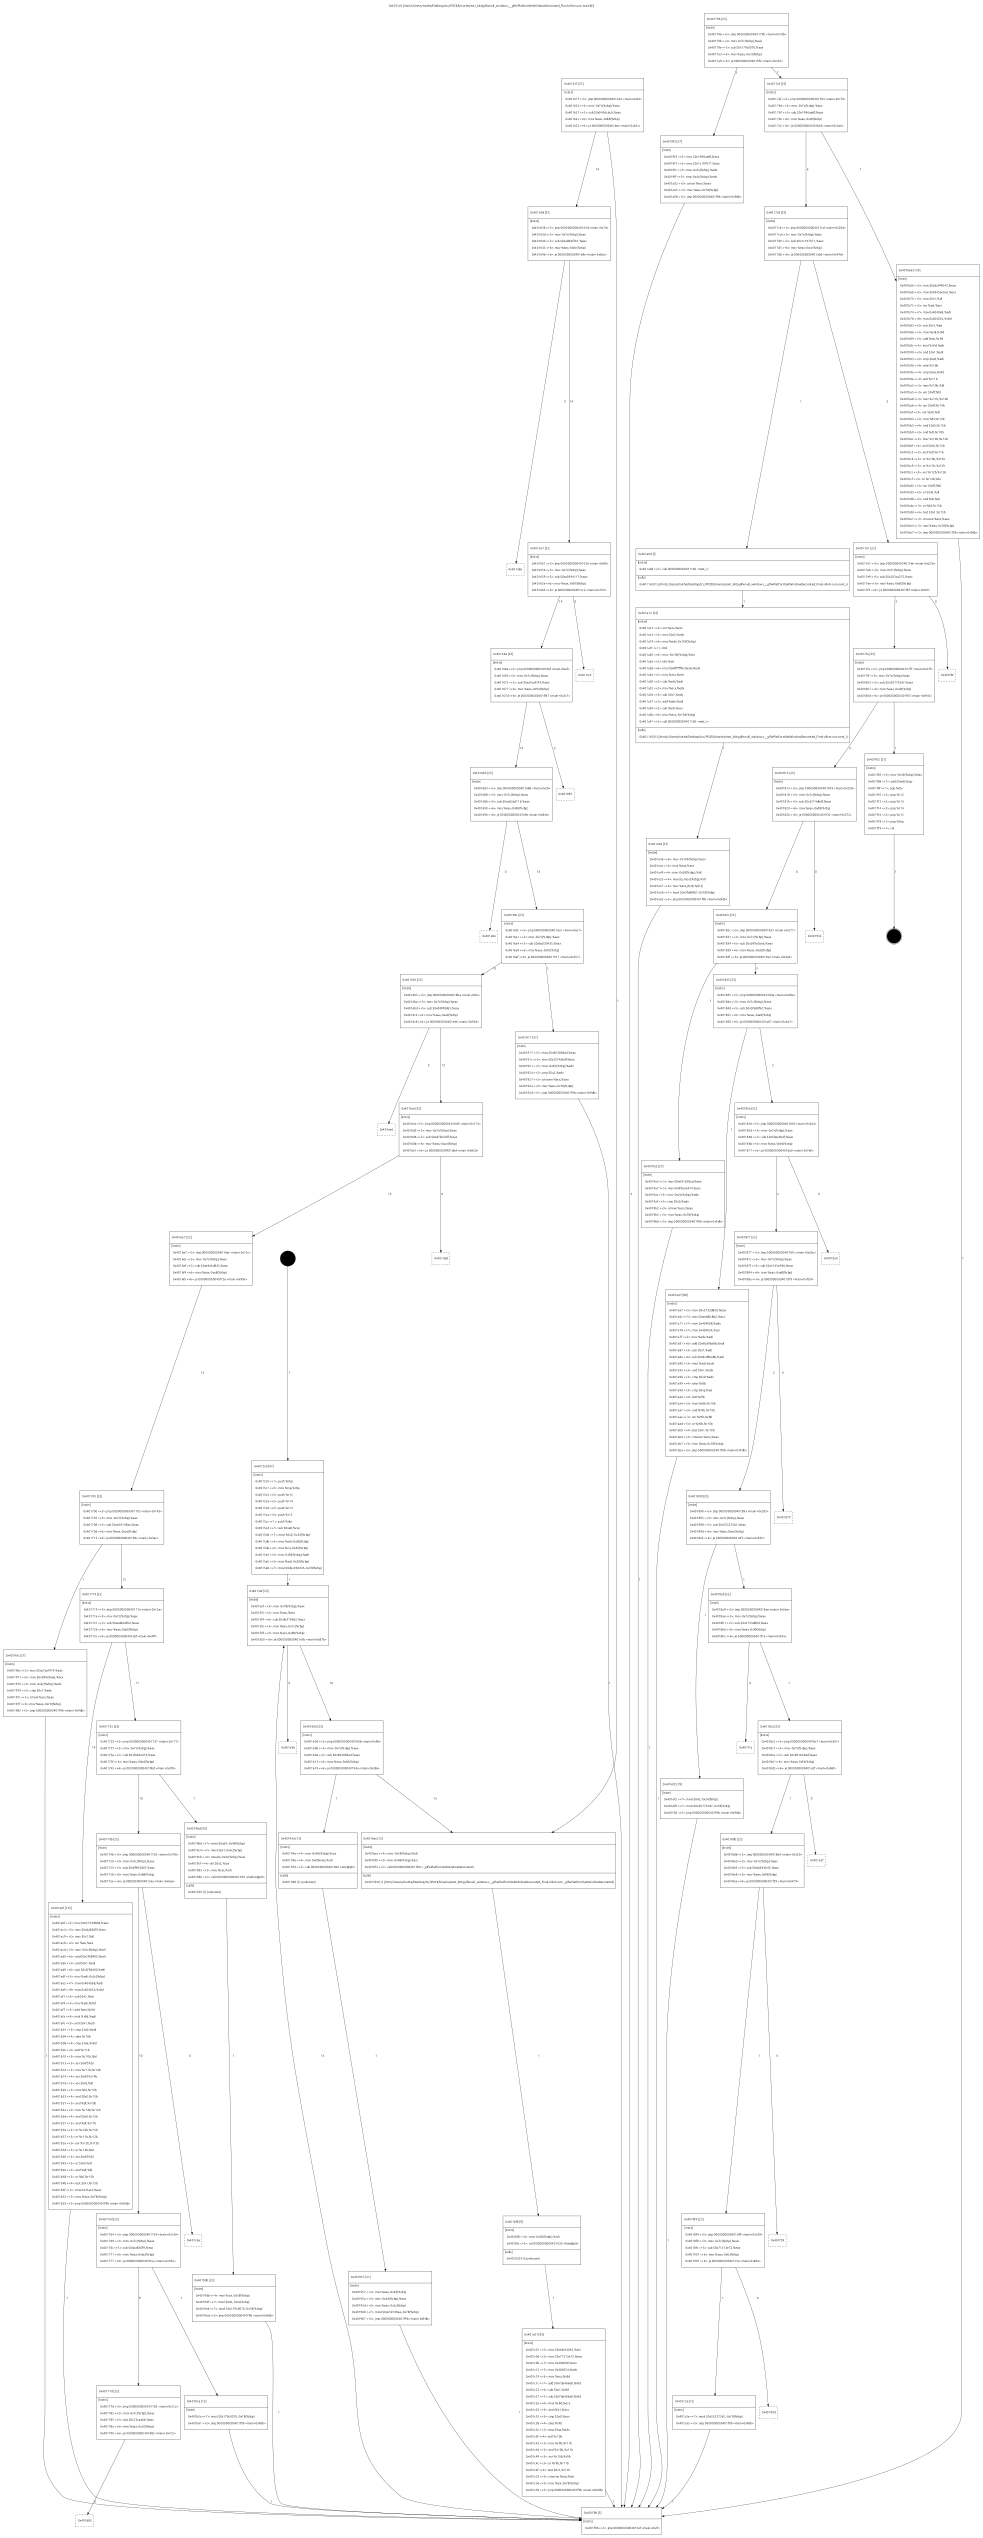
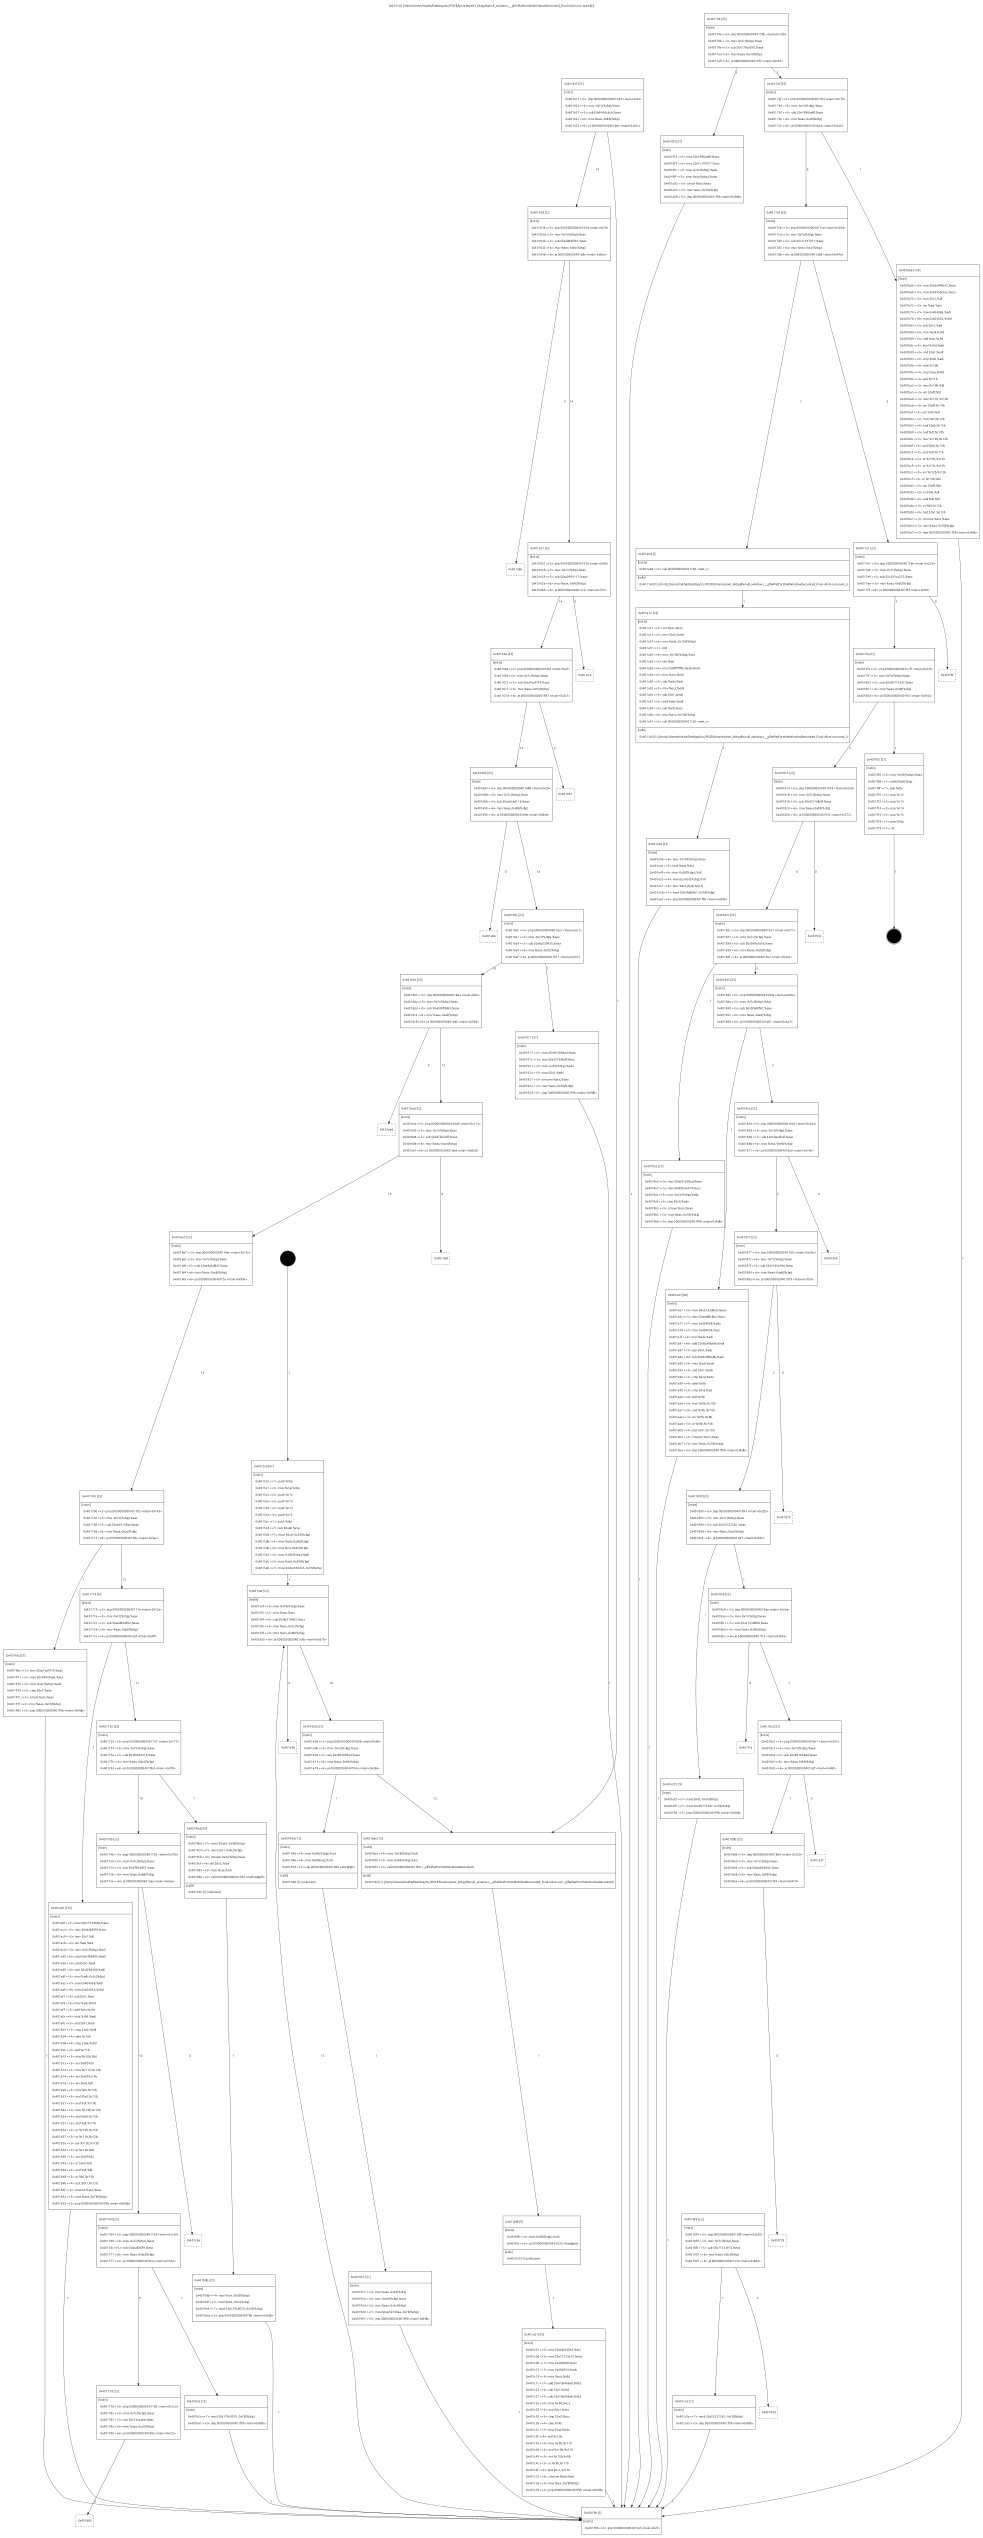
(93, 1748) -> (93, 1748)
(743, 2049) -> none
